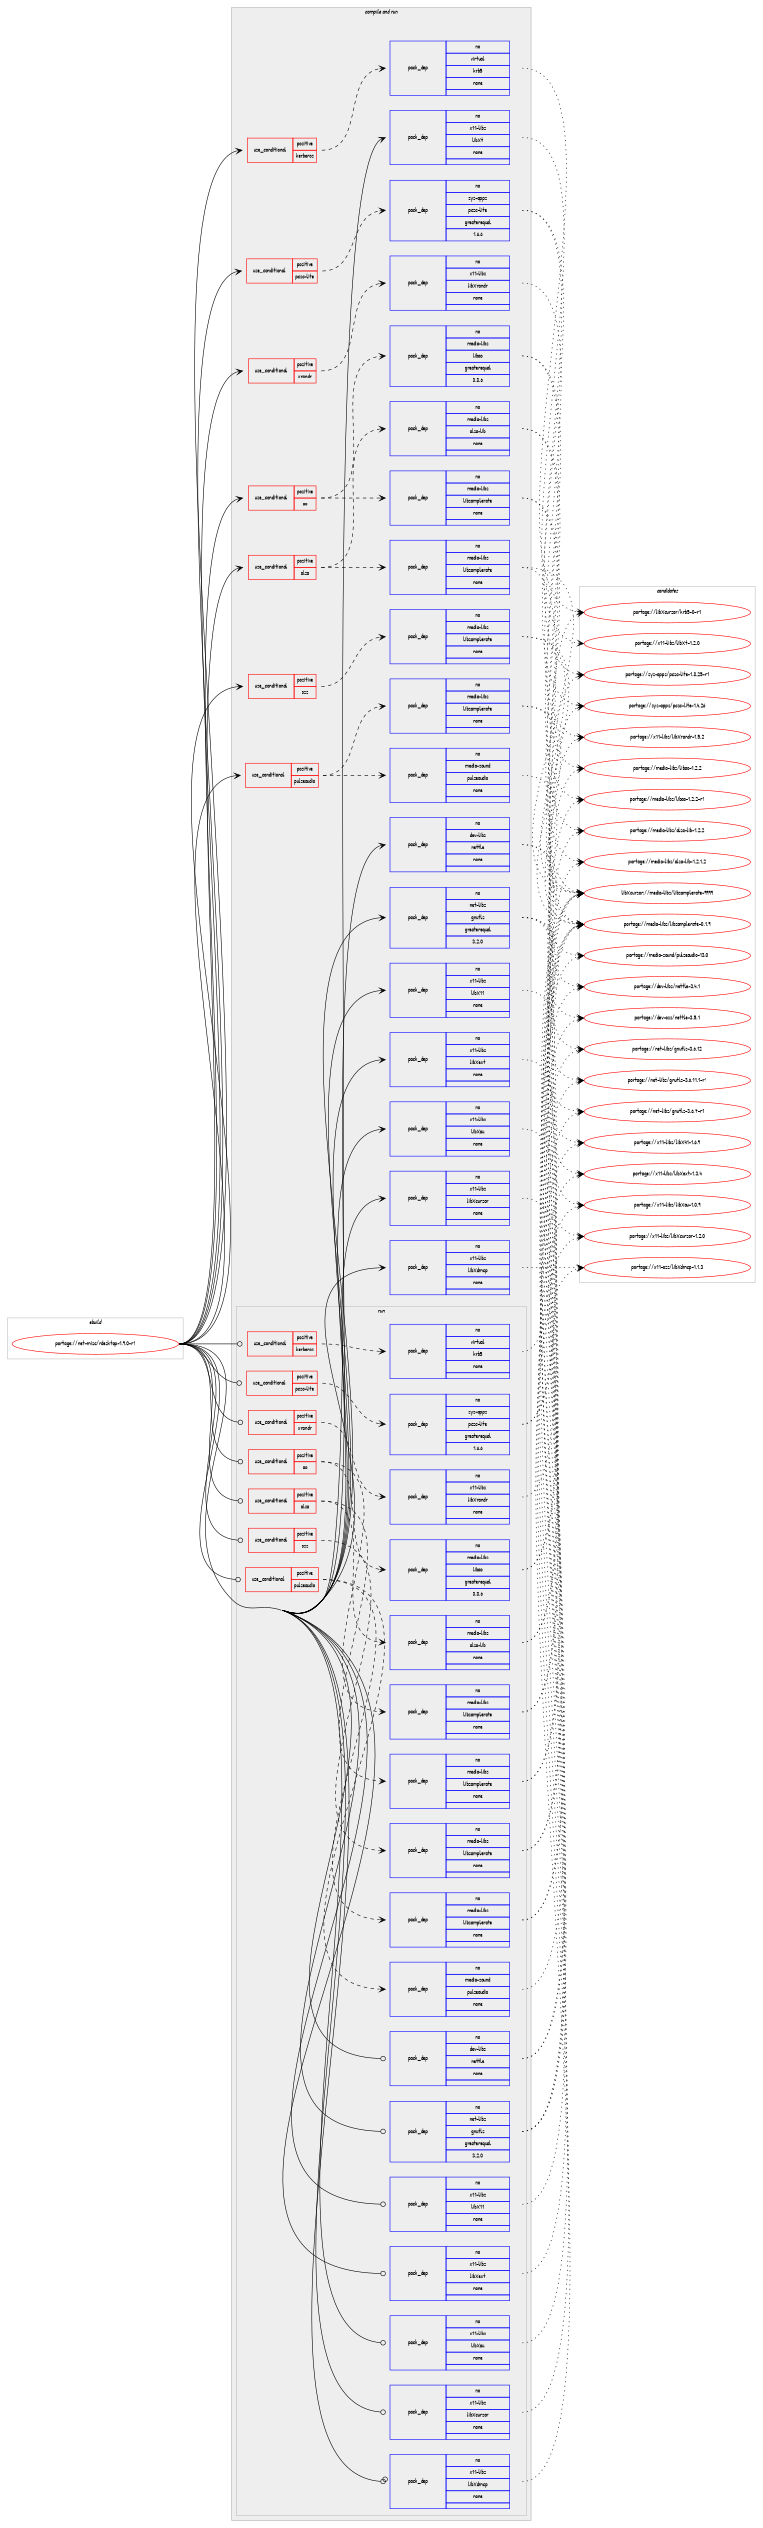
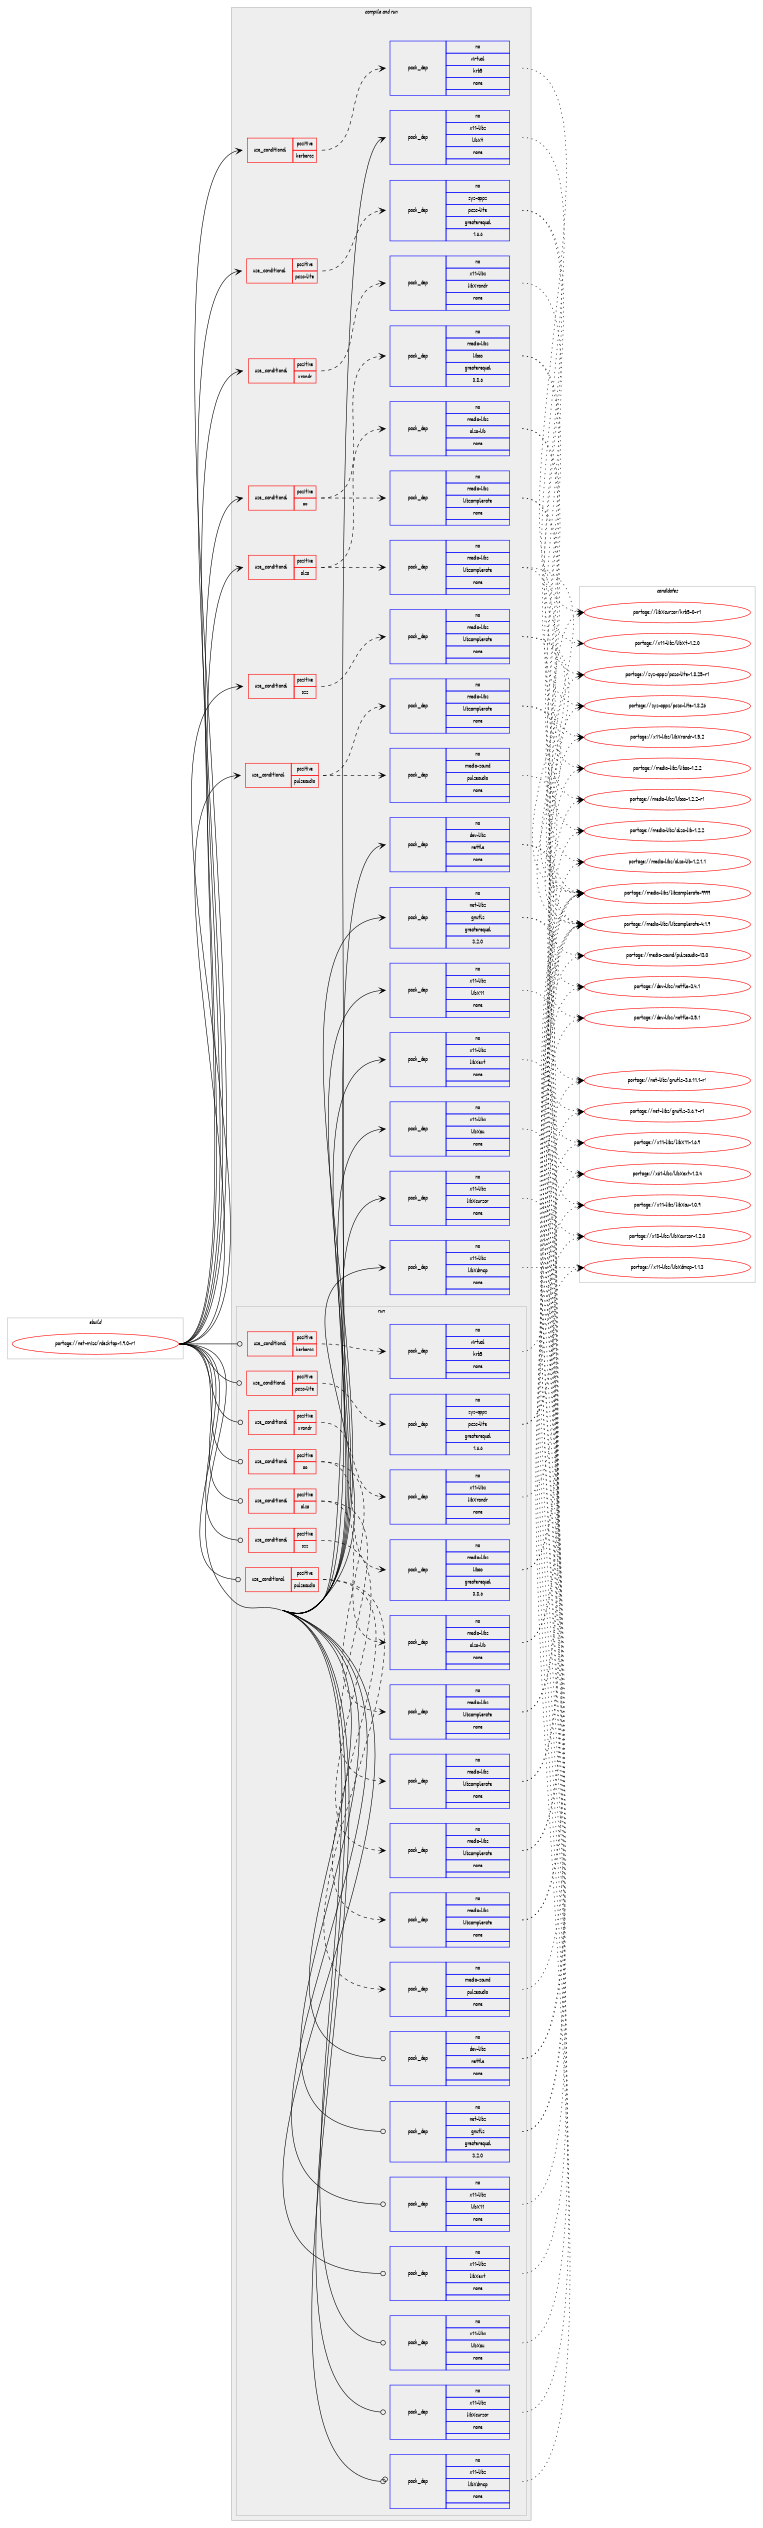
(667, 706) -> (667, 706)
(667, 862) -> (667, 862)
(667, 893) -> (667, 893)
(667, 924) -> (667, 924)
(667, 1018) -> (667, 1018)
(667, 1049) -> none
(667, 1143) -> (667, 1143)
(667, 1174) -> (667, 1174)
(667, 1236) -> (667, 1236)
(667, 1268) -> (667, 1268)
